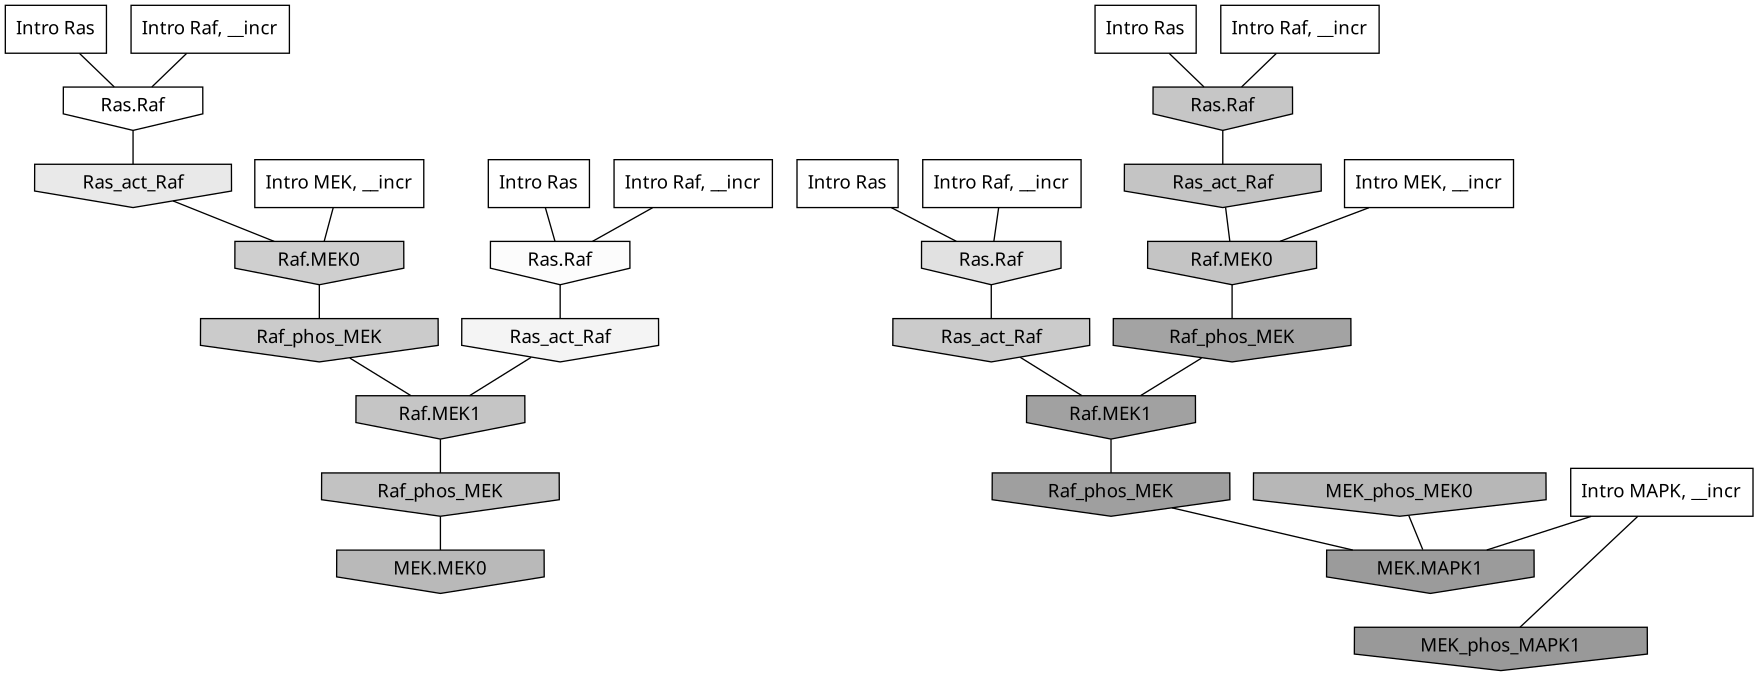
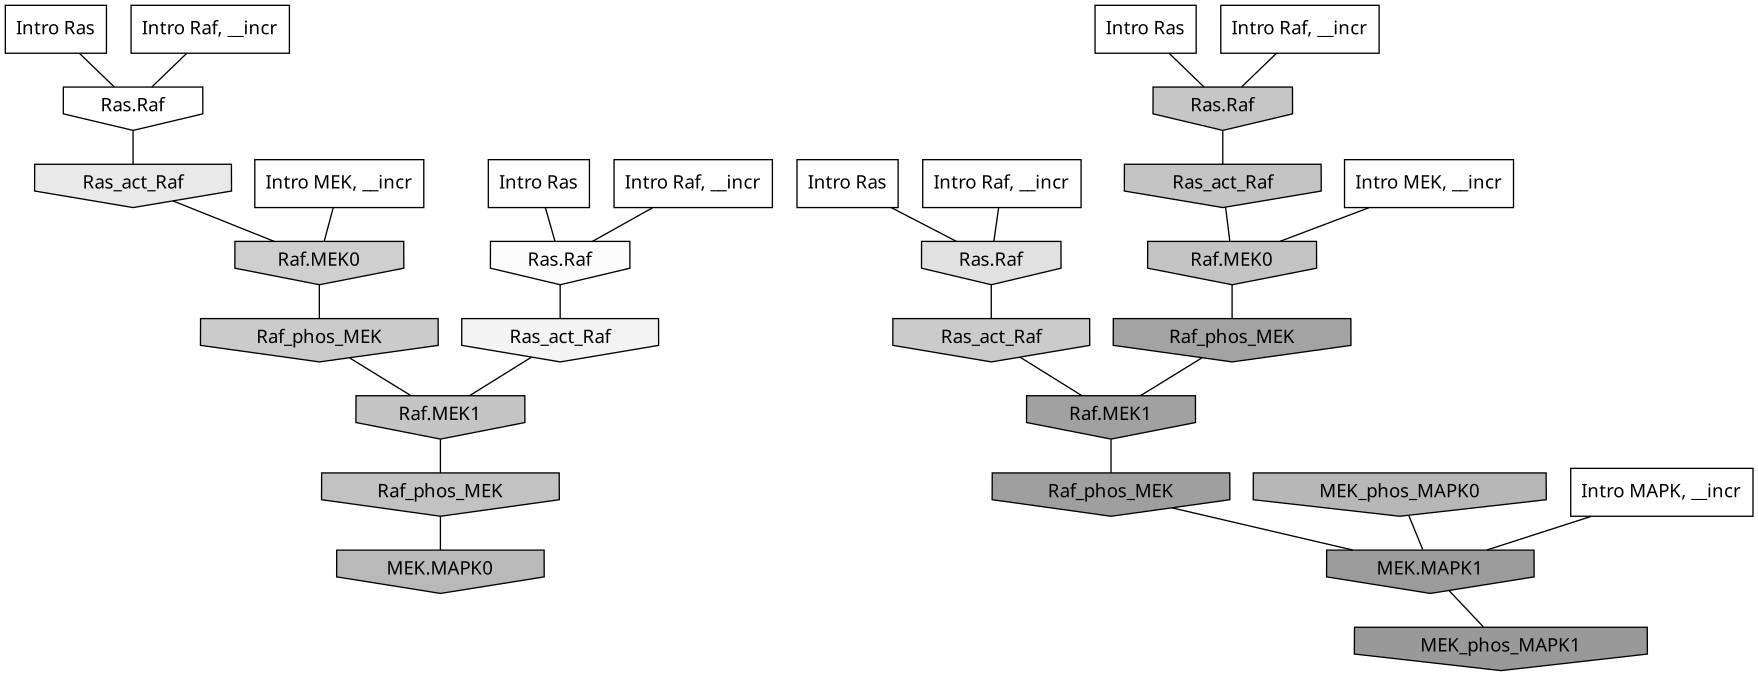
(1400, 492) -> (1400, 492)
(440, 569) -> (440, 569)
(1579, 572) -> (1466, 609)
